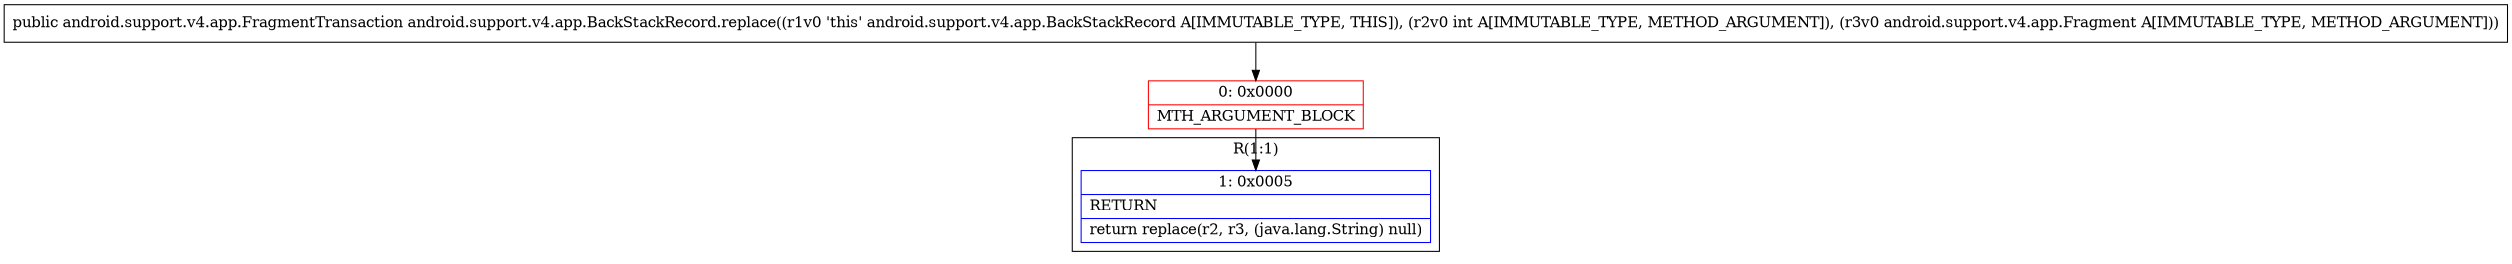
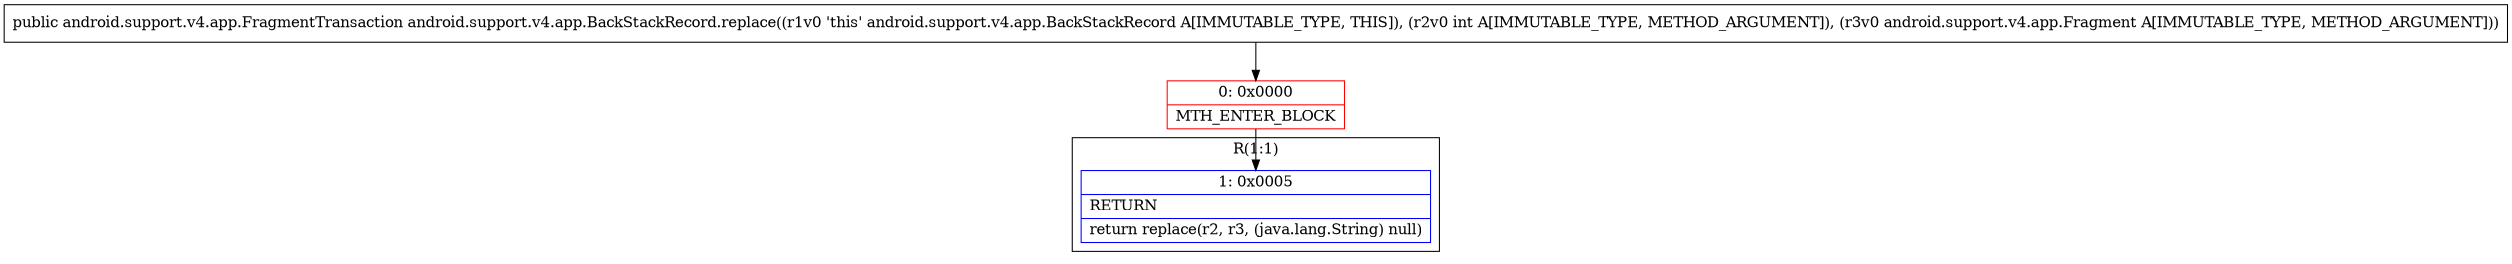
(1256, 116) -> (1256, 116)
